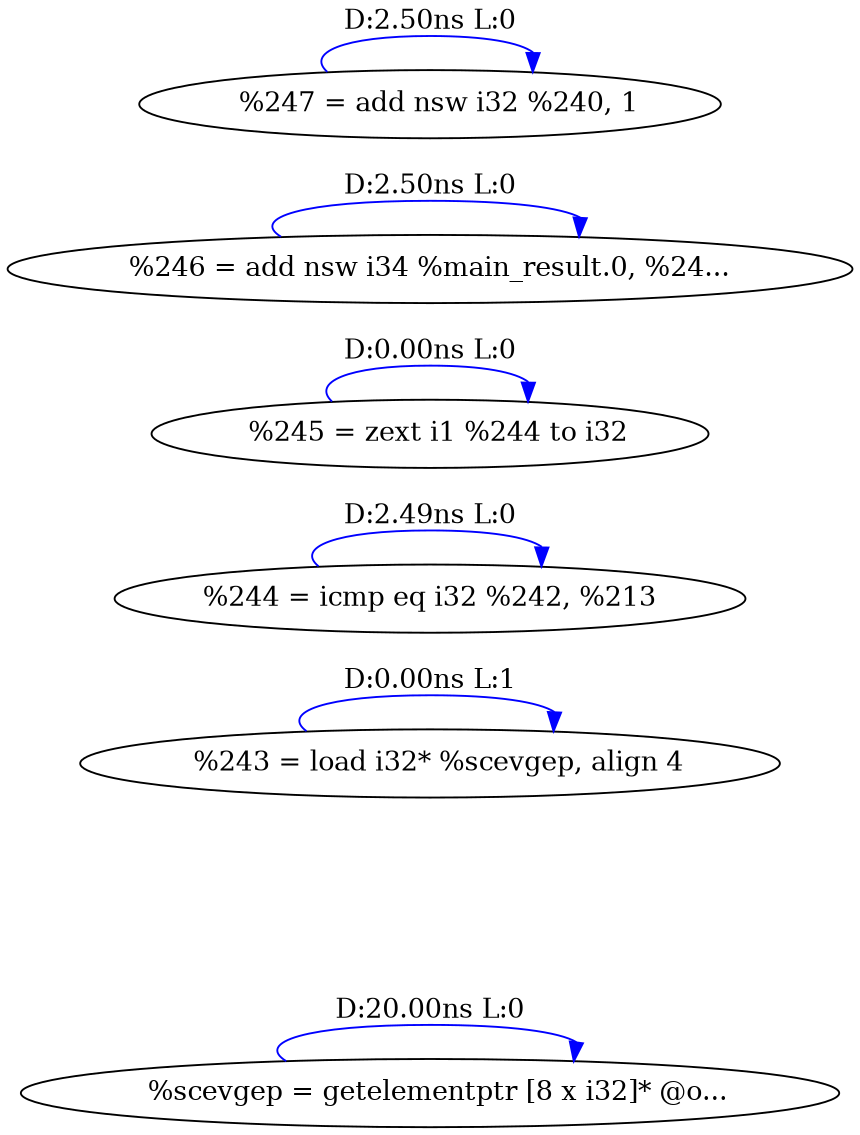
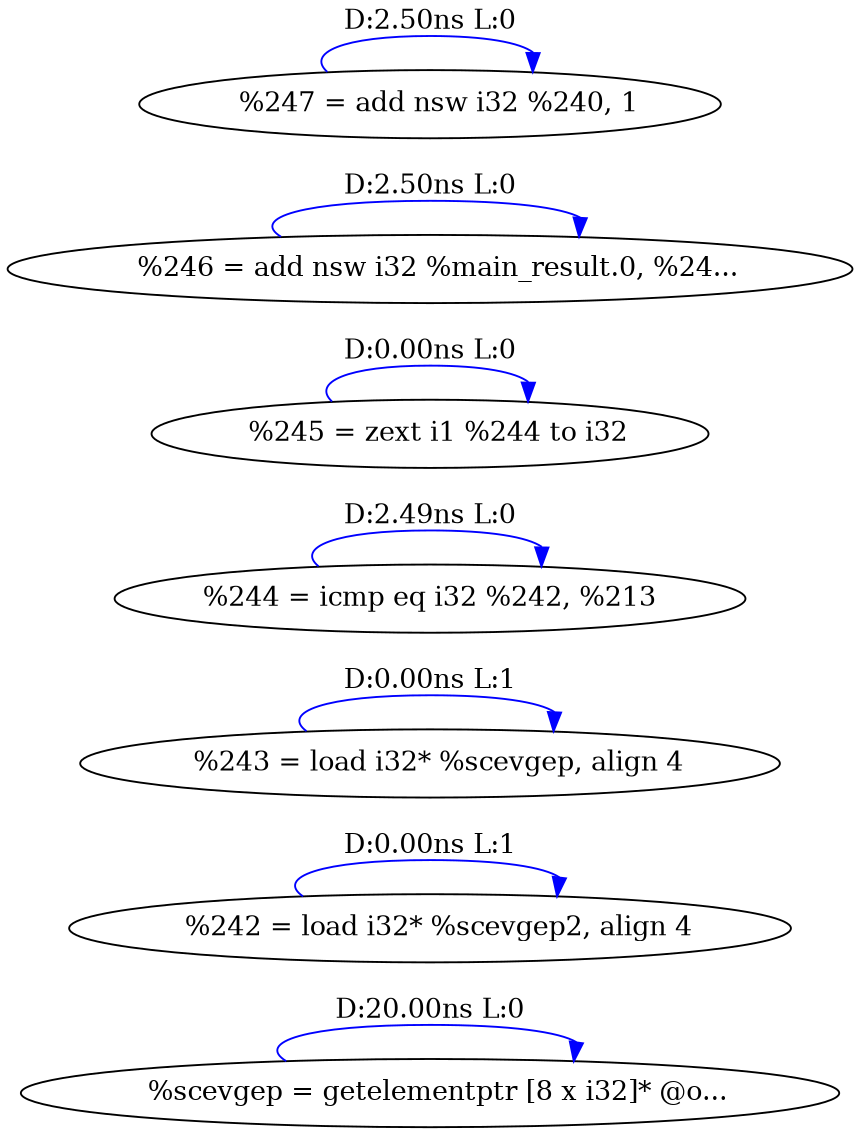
(430, 269) -> (430, 269)
none -> (430, 928)
